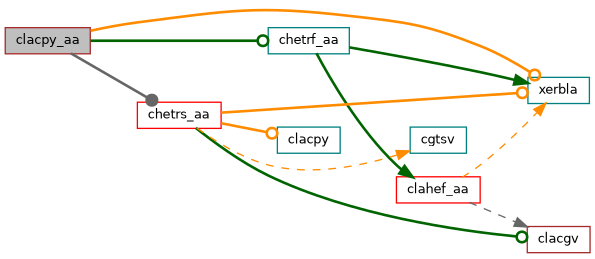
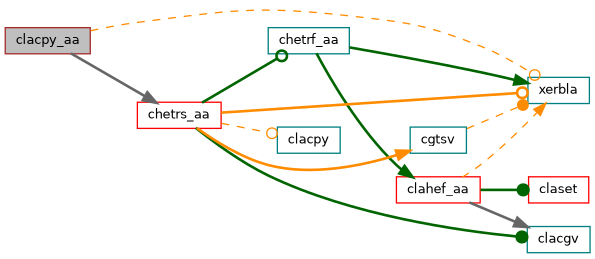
(315, 12) -> (315, 12)
(174, 41) -> (239, 81)
(109, 75) -> (109, 75)
none -> (492, 118)
(244, 128) -> (244, 128)
(293, 169) -> (293, 169)
none -> (559, 190)
(348, 205) -> (348, 205)
(492, 212) -> (492, 212)
(559, 240) -> (559, 240)
